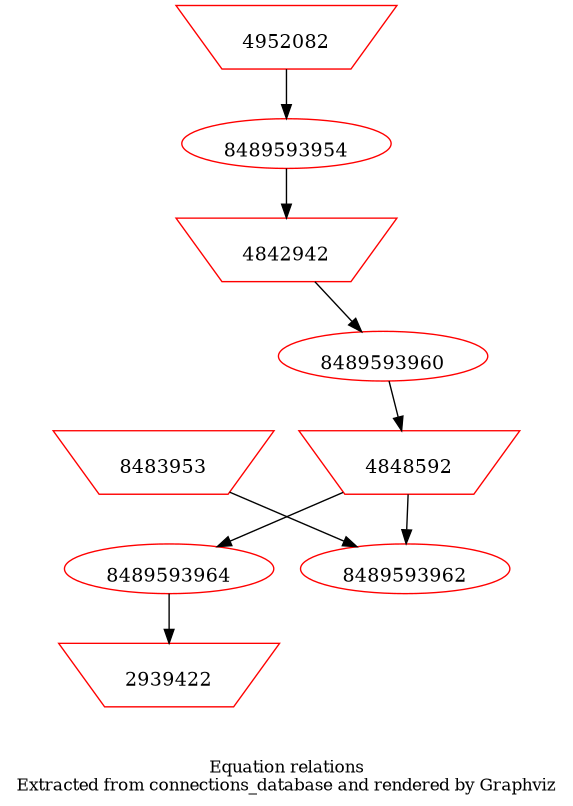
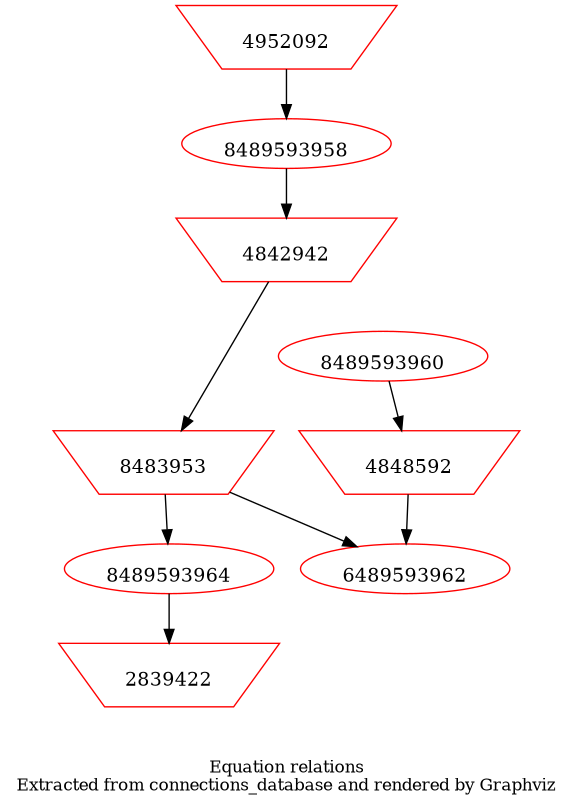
(286, 37) -> (286, 37)
(286, 144) -> (286, 144)
(333, 302) -> (229, 350)
(298, 512) -> (166, 512)
(405, 569) -> (405, 569)
(169, 675) -> (169, 675)
